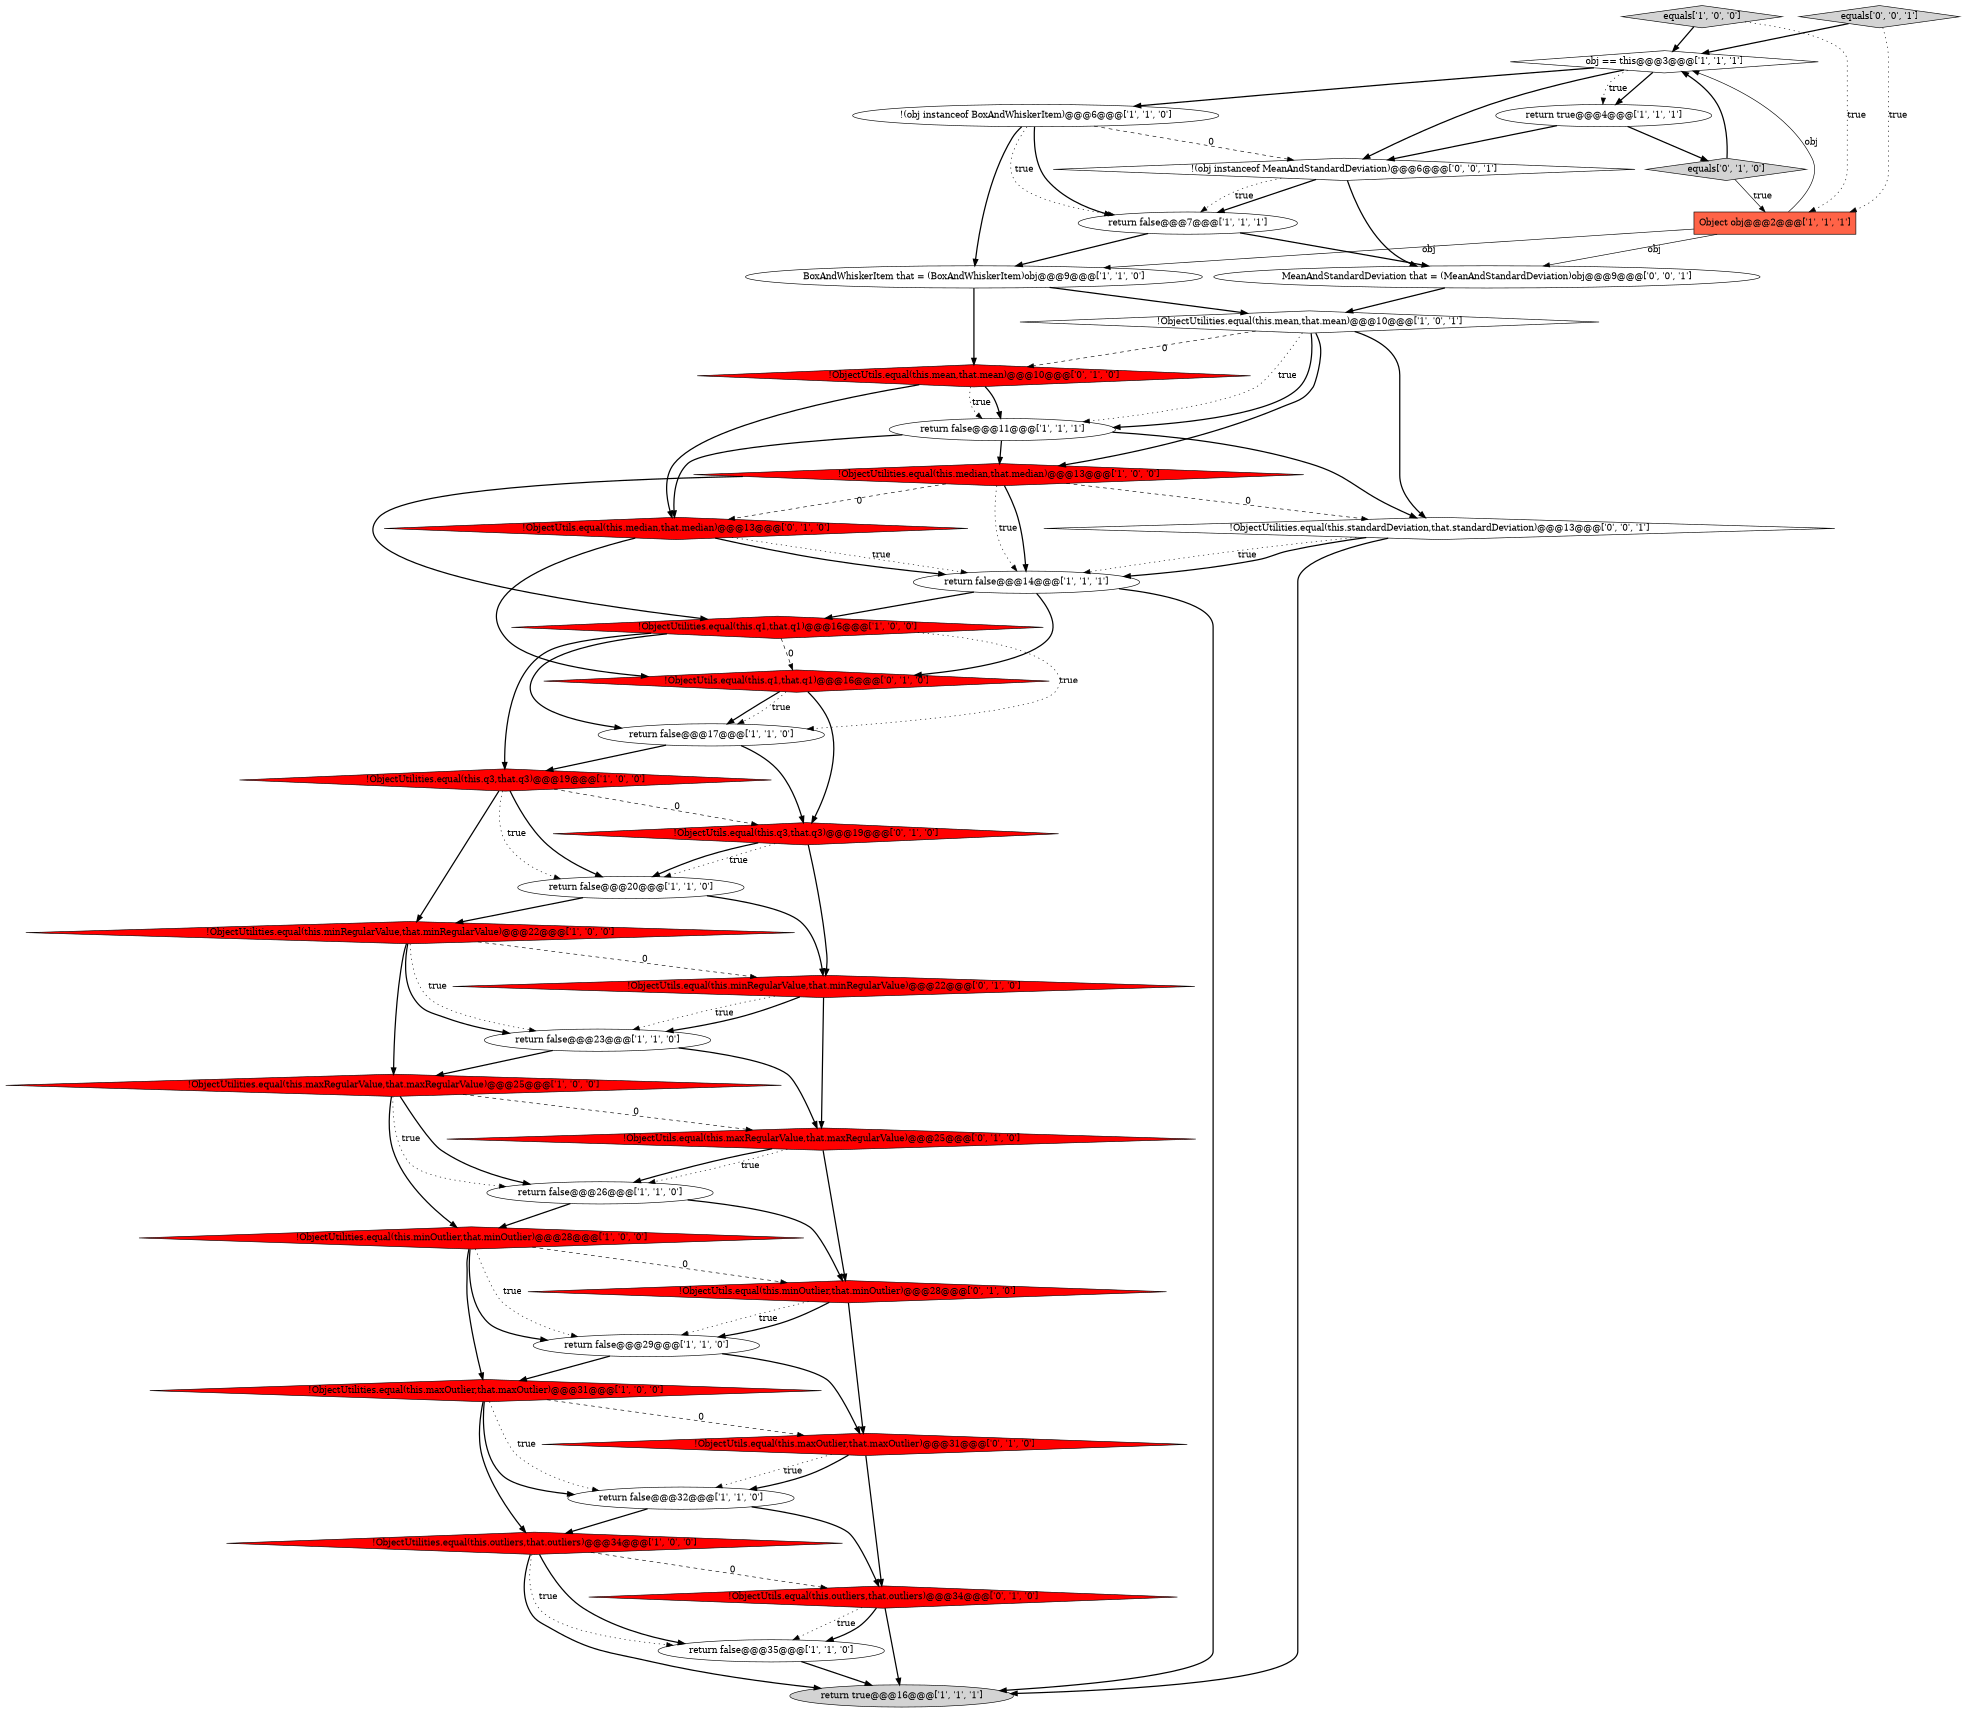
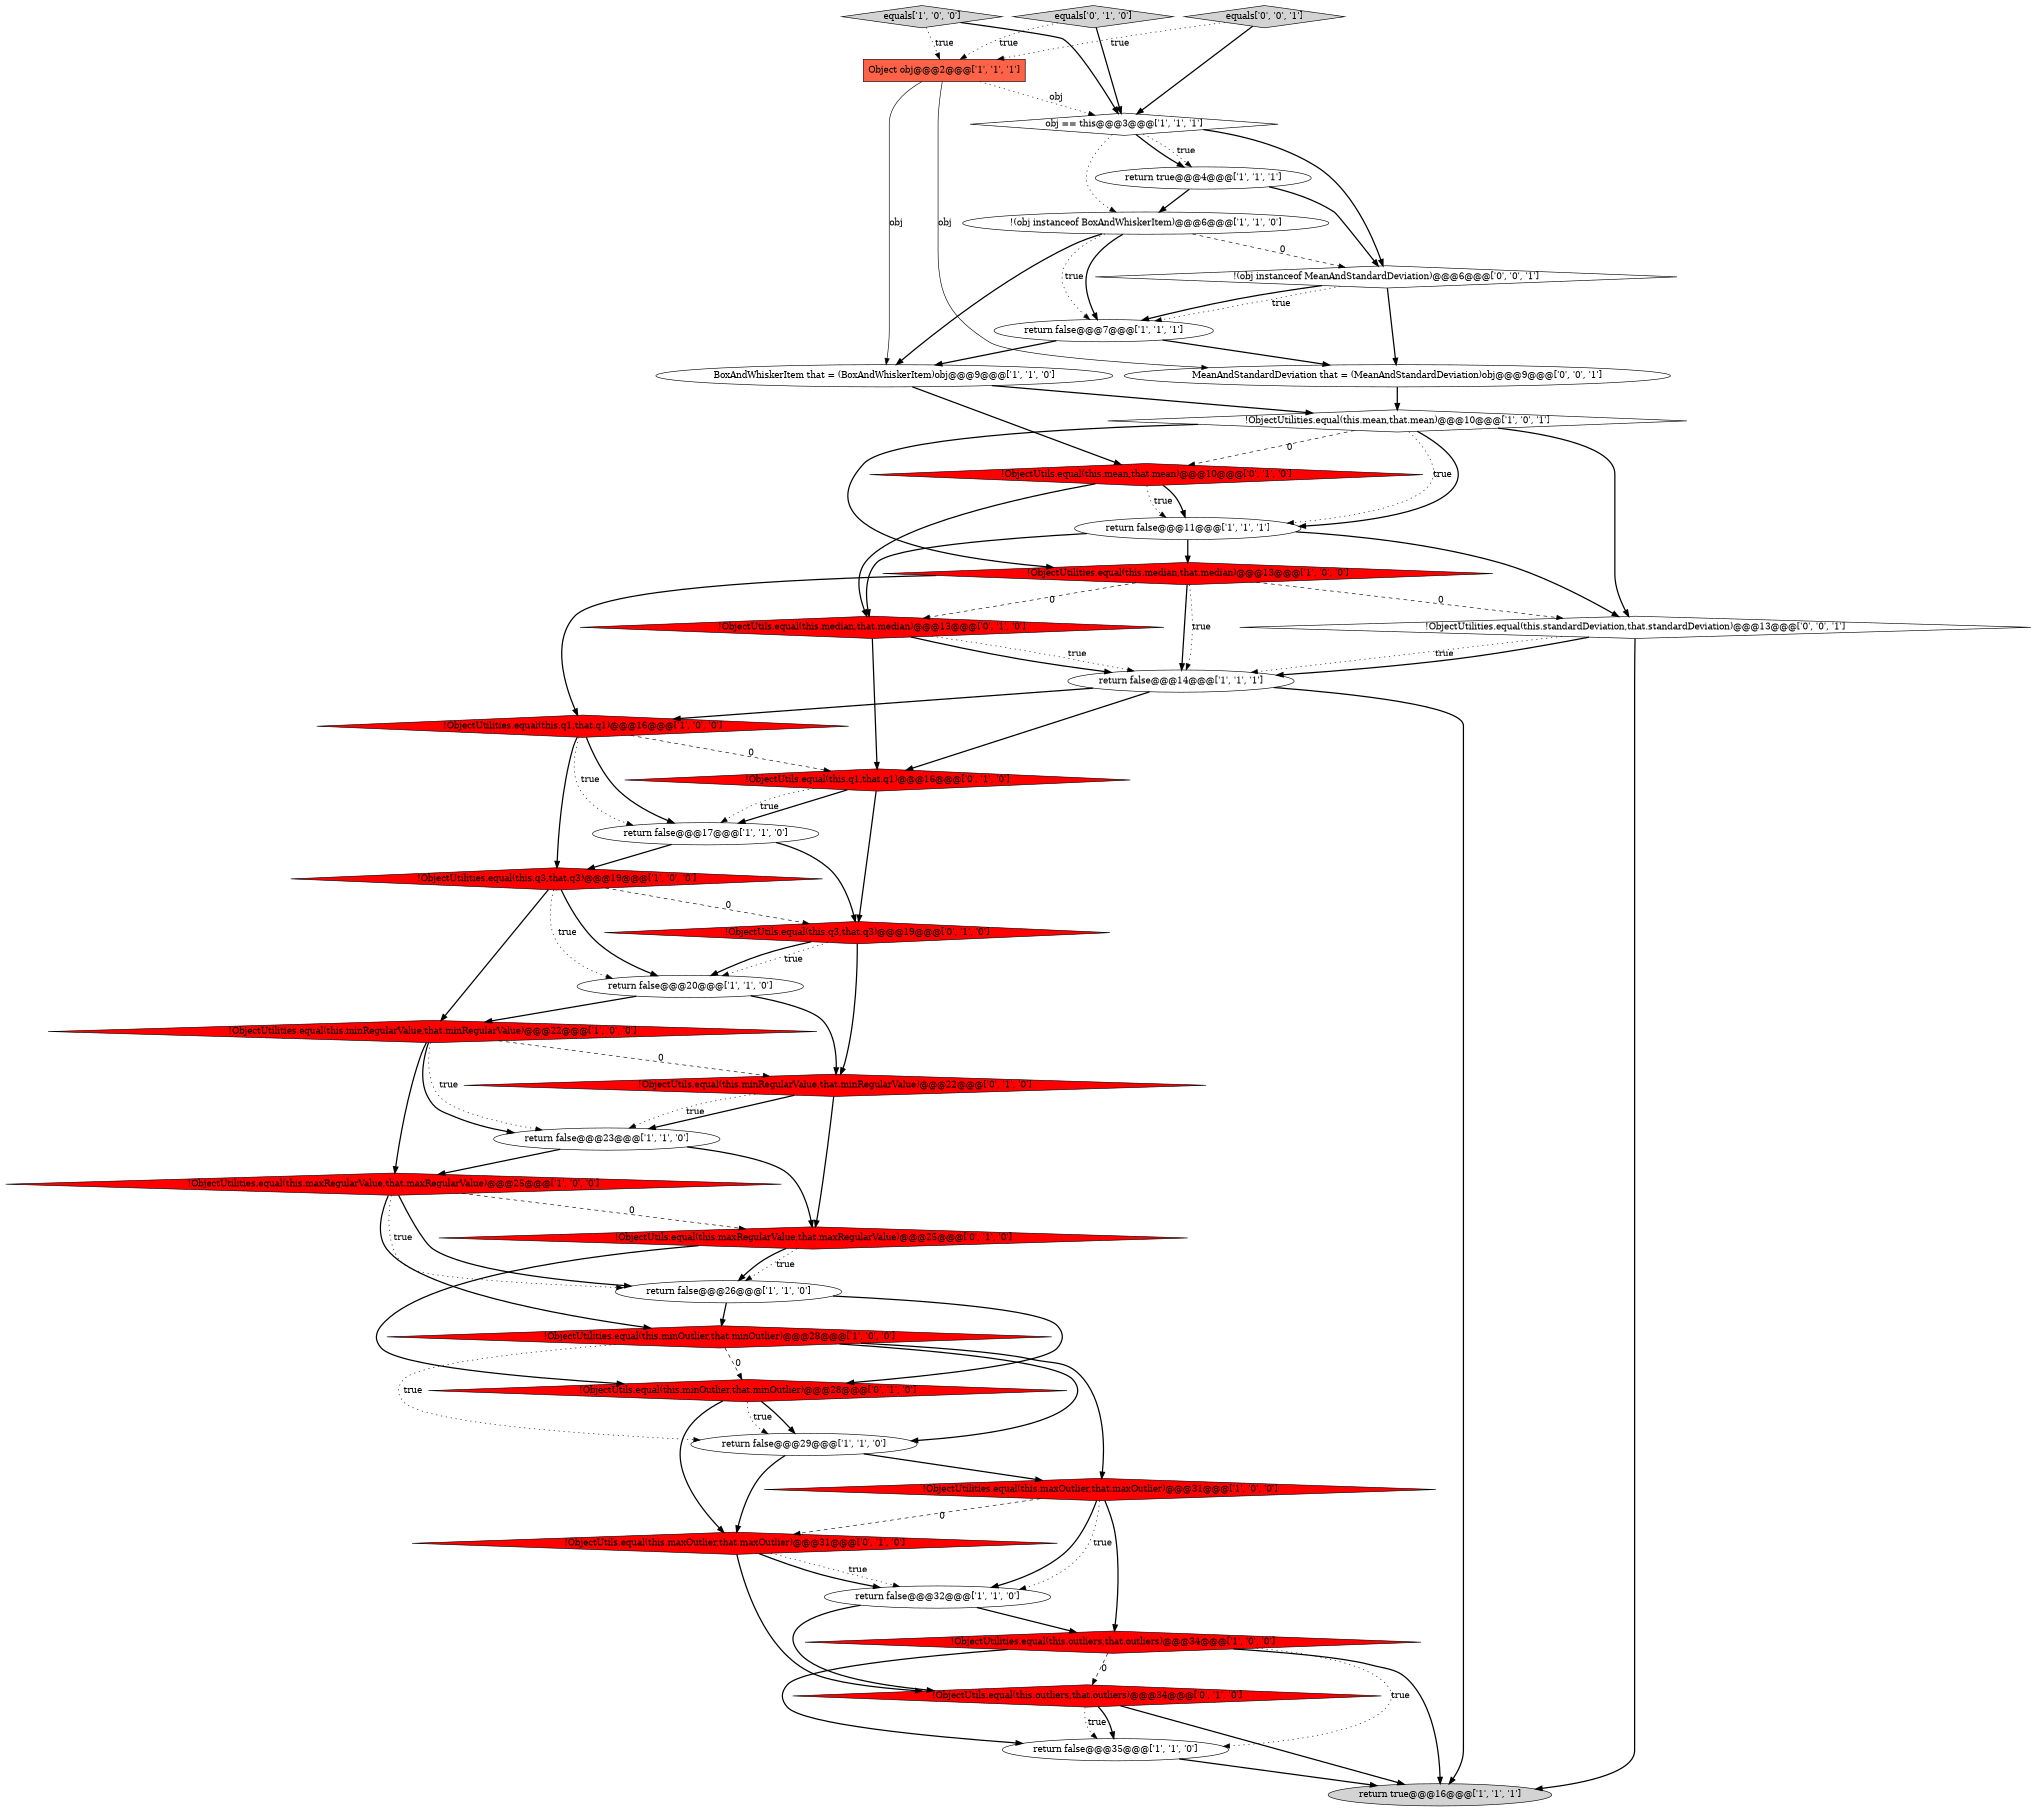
(1367, 86) -> (1087, 172)
(1787, 126) -> (1034, 98)
(1665, 142) -> (1177, 199)
(1748, 193) -> (1010, 35)
